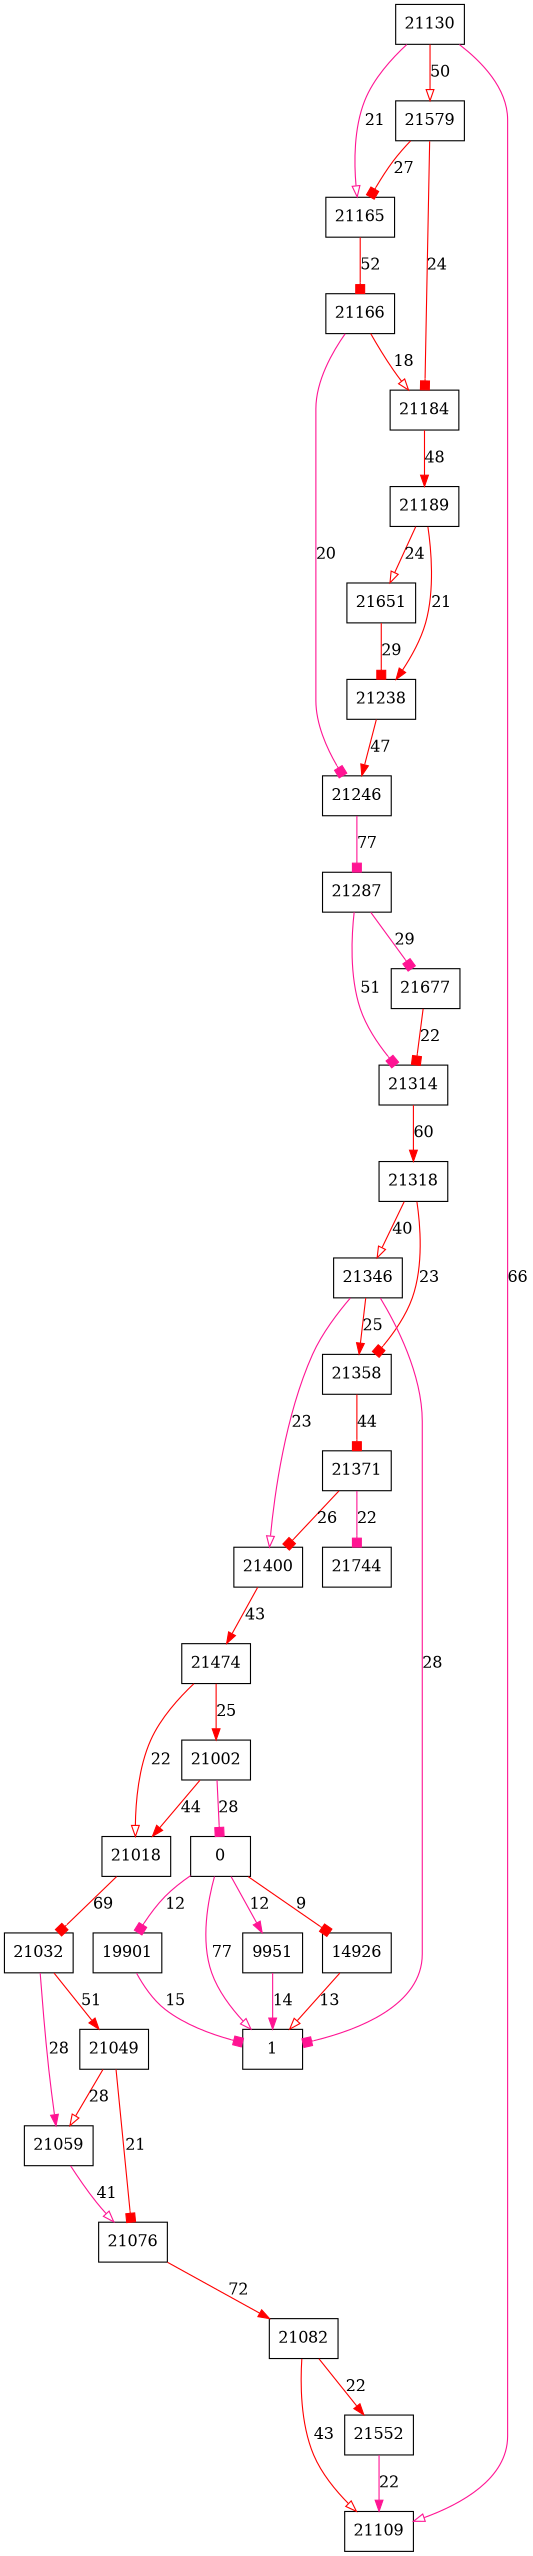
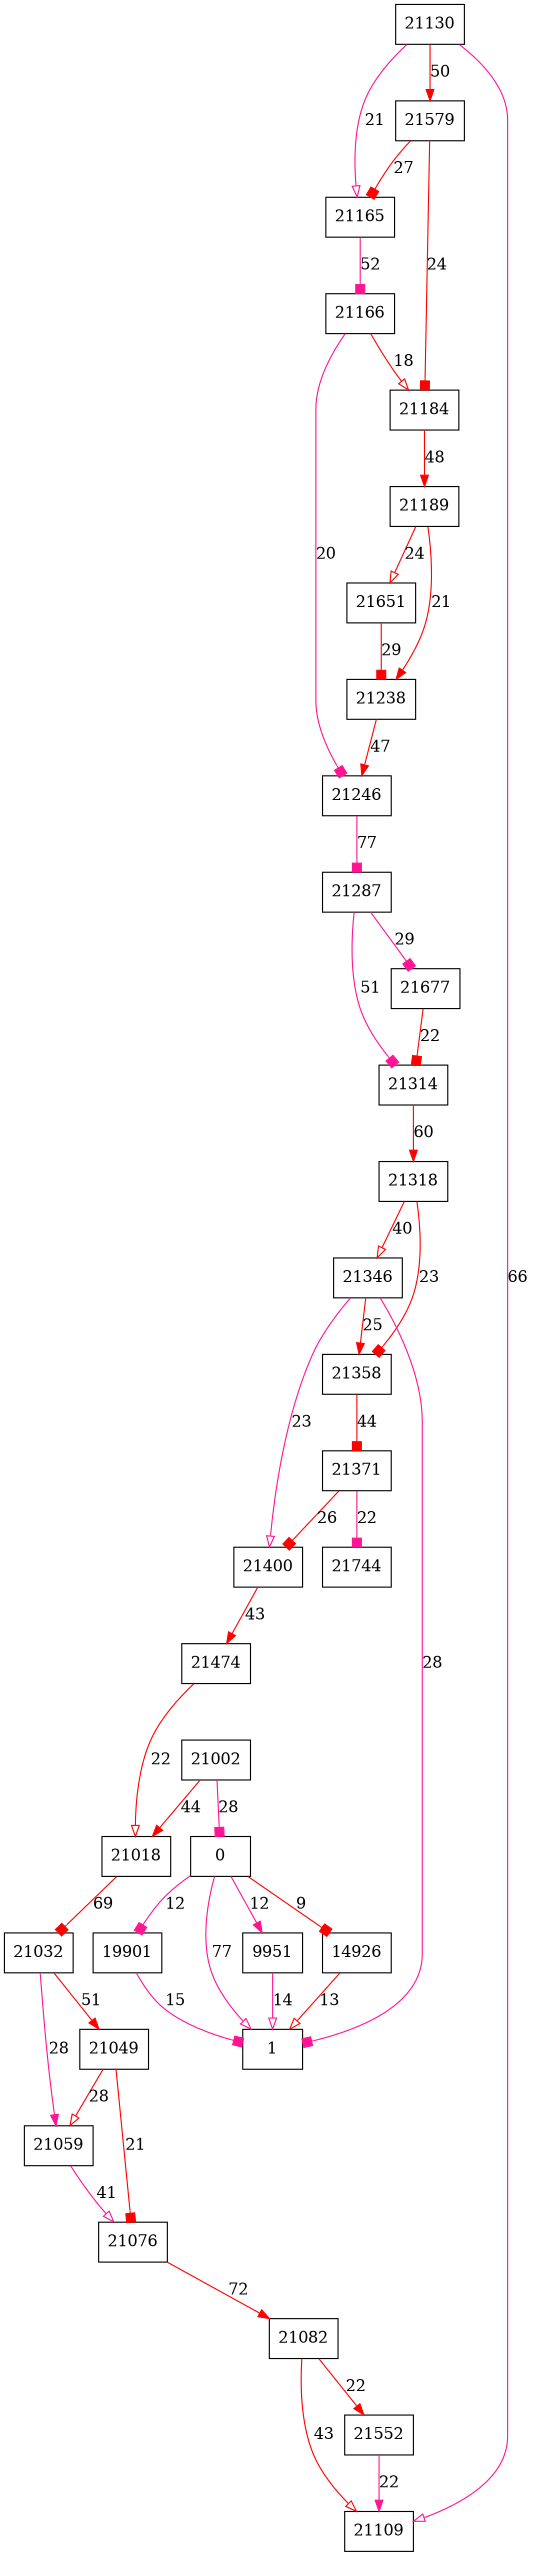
(430, 67) -> (430, 67)
(360, 260) -> (360, 260)
(216, 1706) -> none
(273, 1996) -> (273, 1996)
